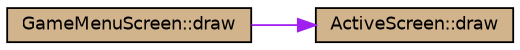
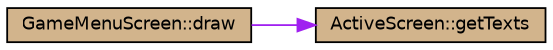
(415, 25) -> (431, 25)
